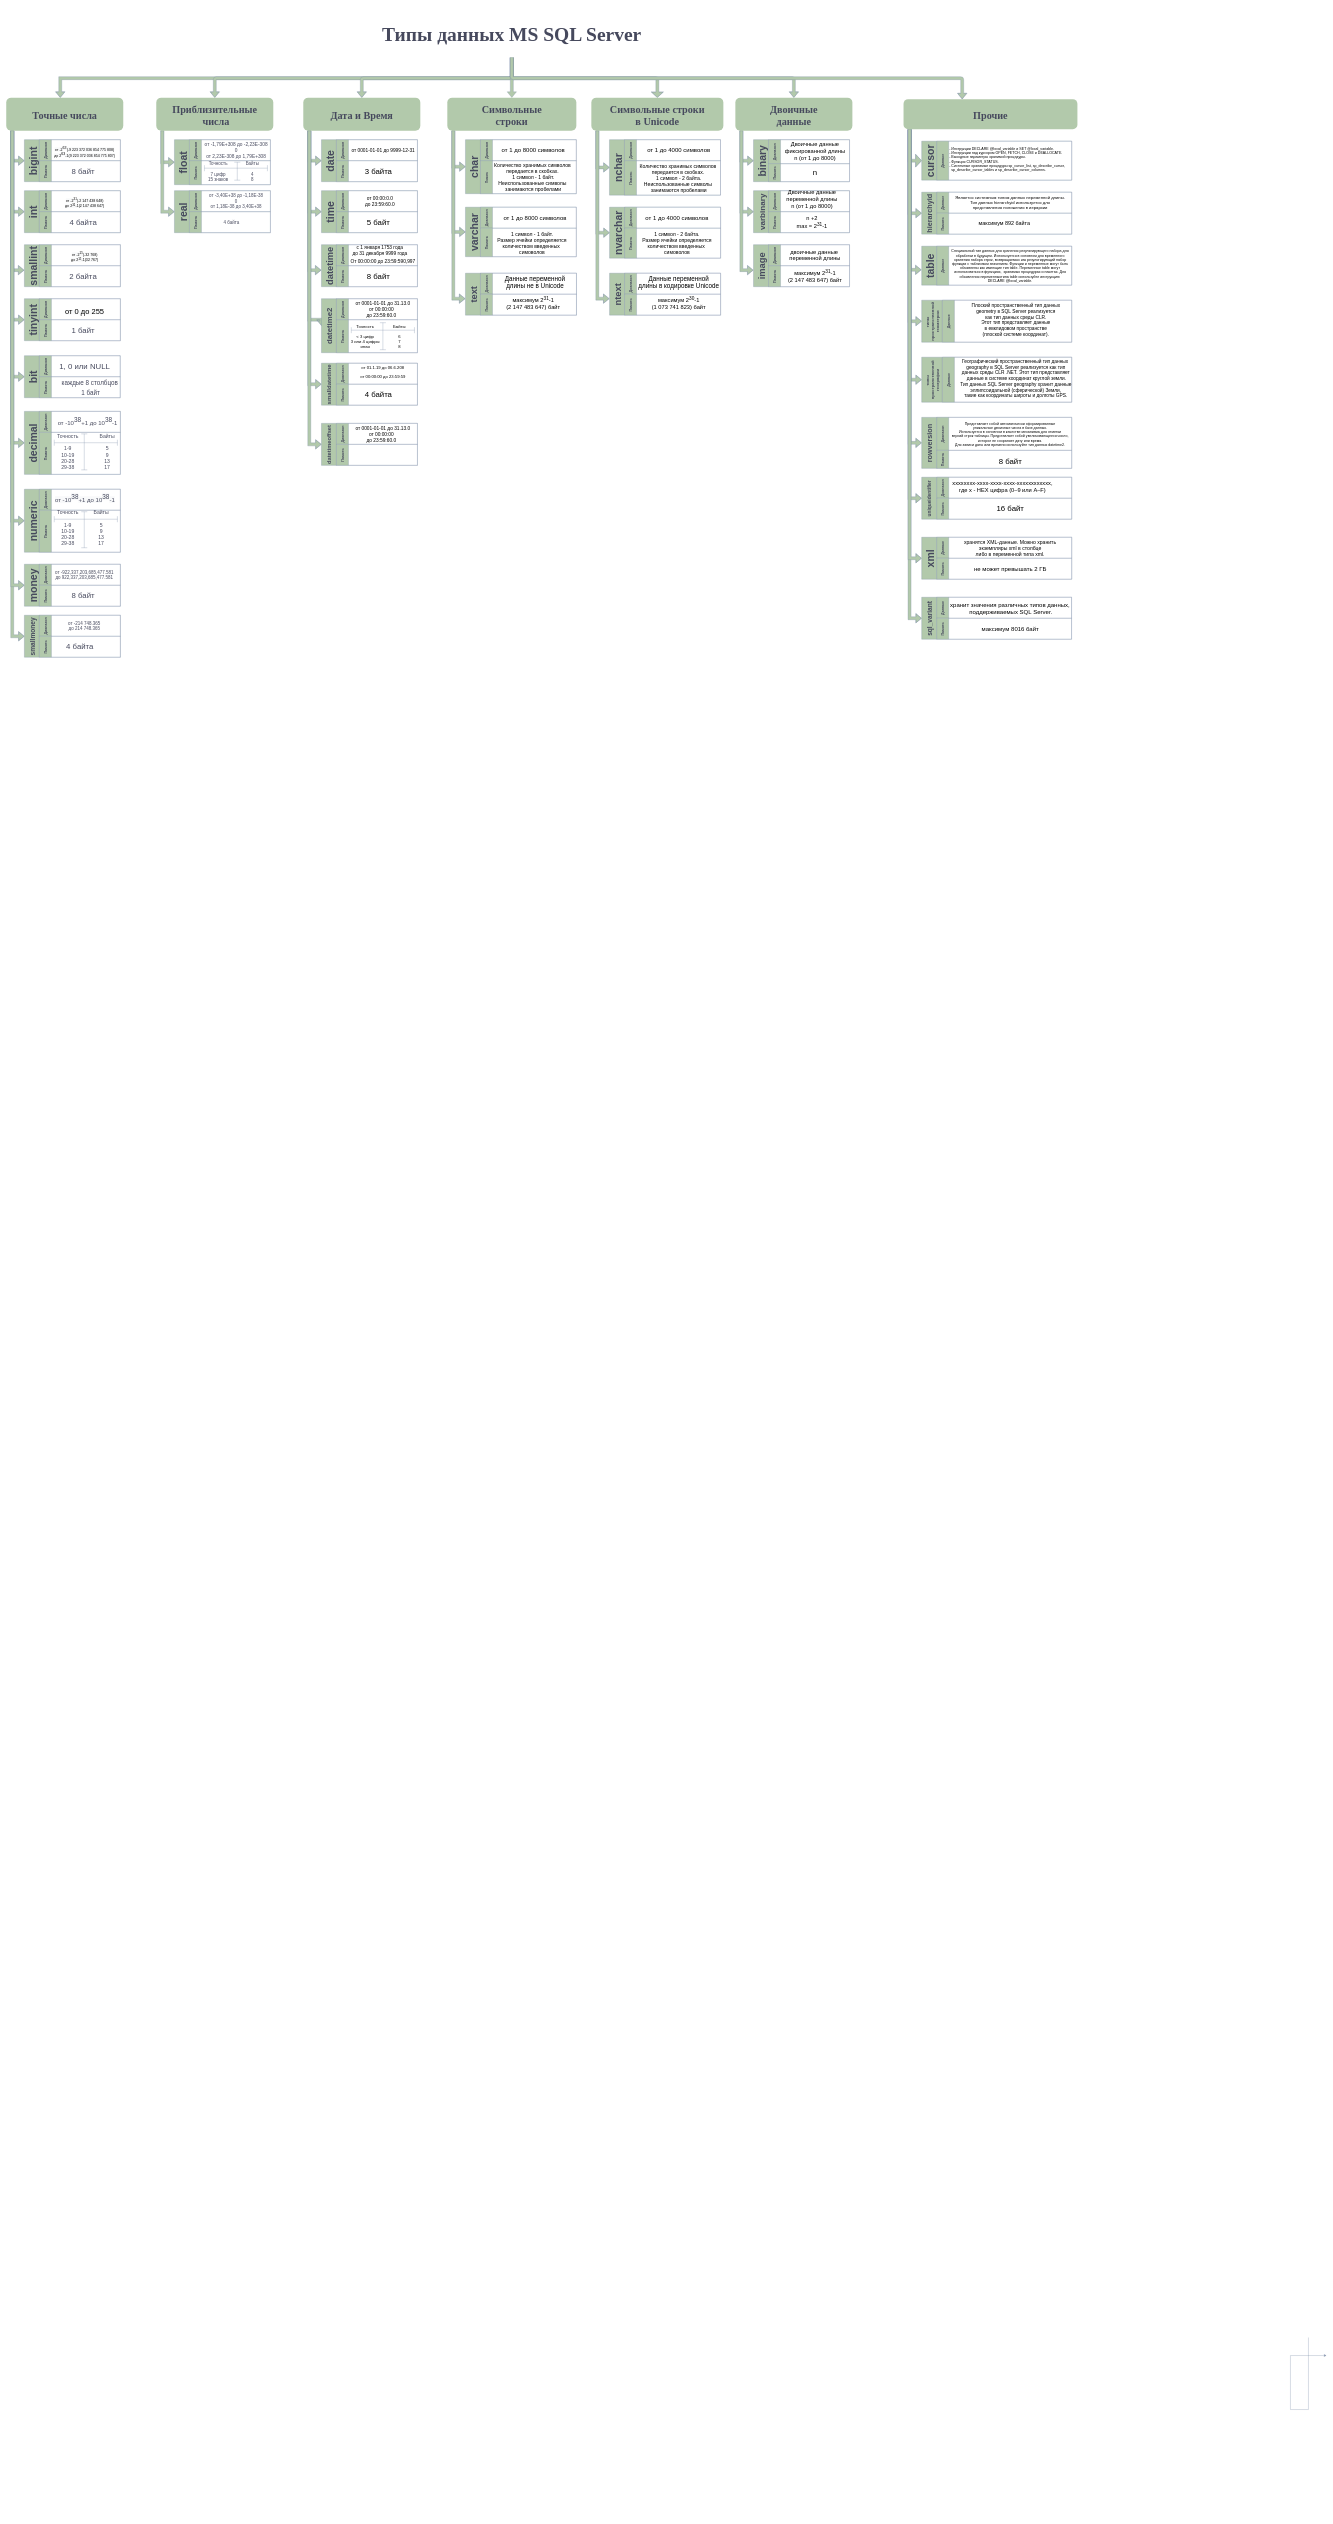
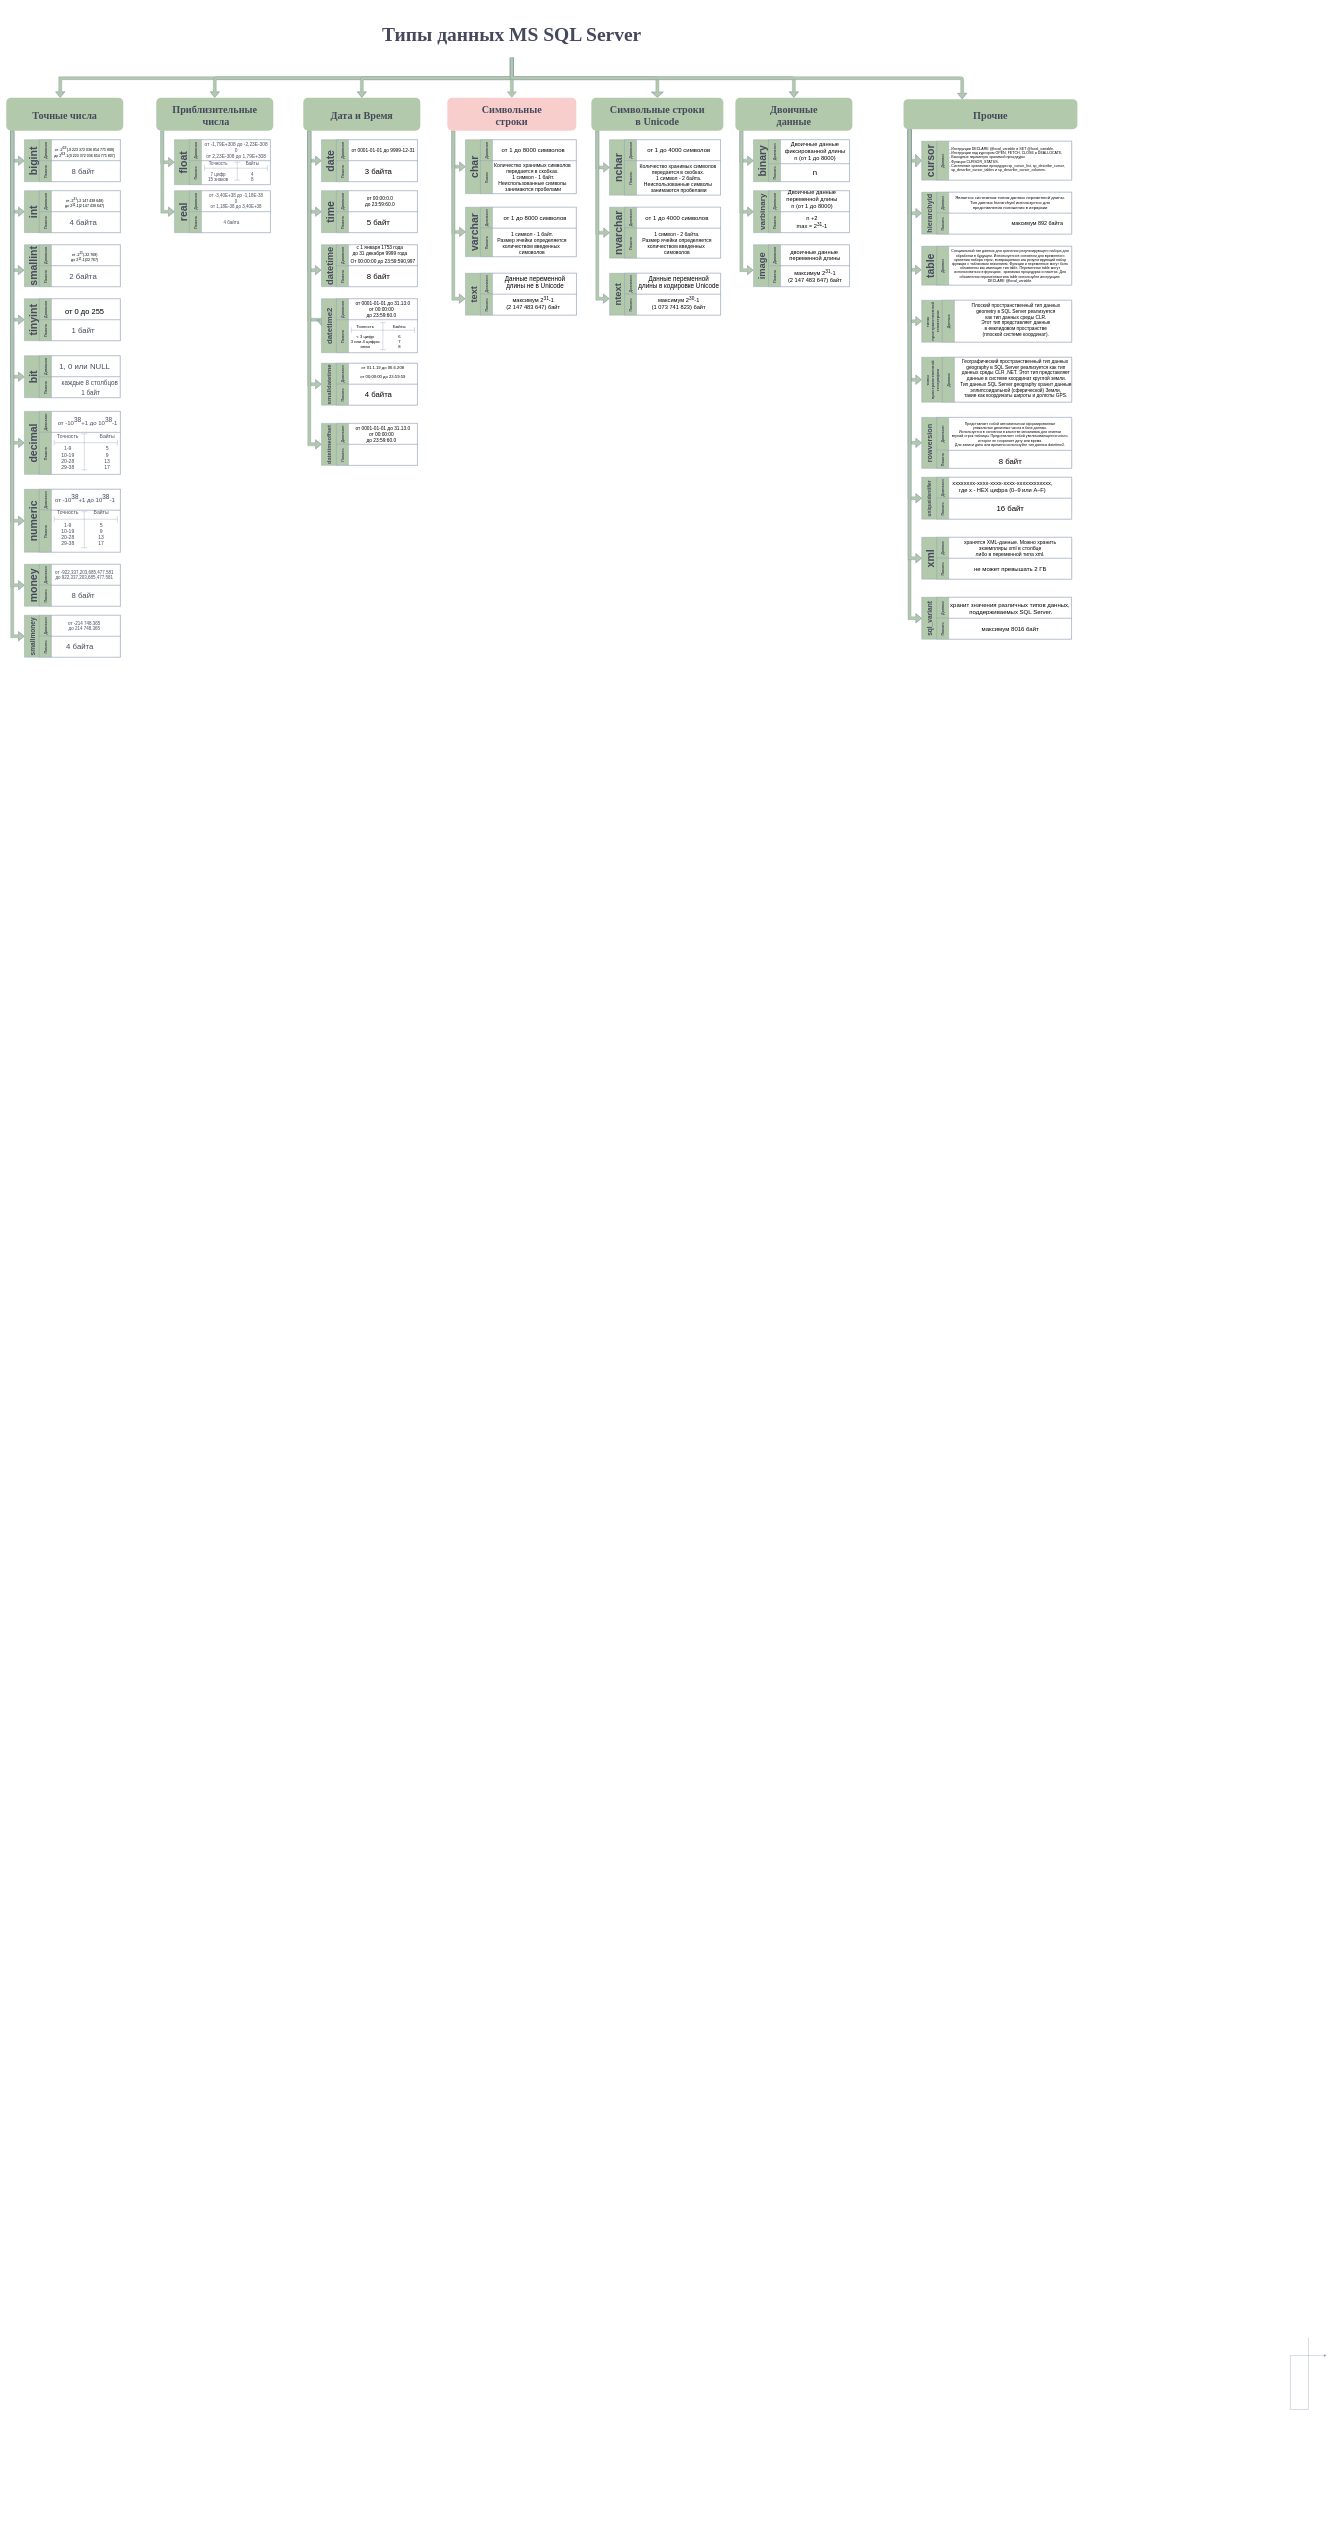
(512, 114) -> (512, 114)
(1004, 224) -> (1037, 224)
